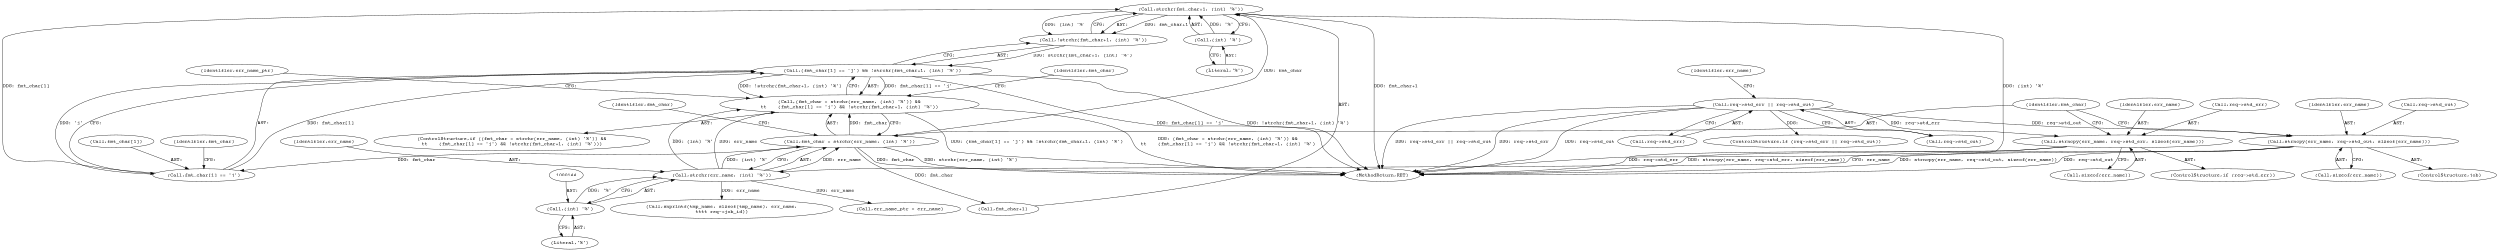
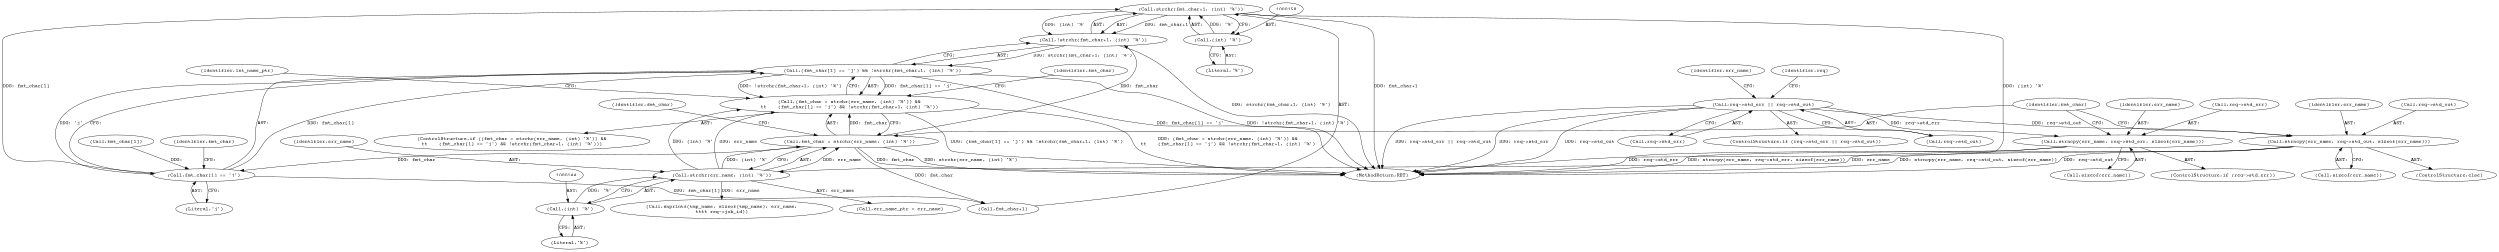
none -> (1286, 9)
(1101, 25) -> (1101, 25)
(237, 71) -> (237, 71)
none -> (1805, 71)
(1114, 106) -> (1026, 109)
none -> (1251, 116)
(1794, 123) -> (1794, 123)
(178, 160) -> (178, 160)
(1871, 160) -> (1871, 160)
(2449, 175) -> (2449, 175)
none -> (618, 185)
(835, 190) -> (835, 190)
none -> (204, 209)
